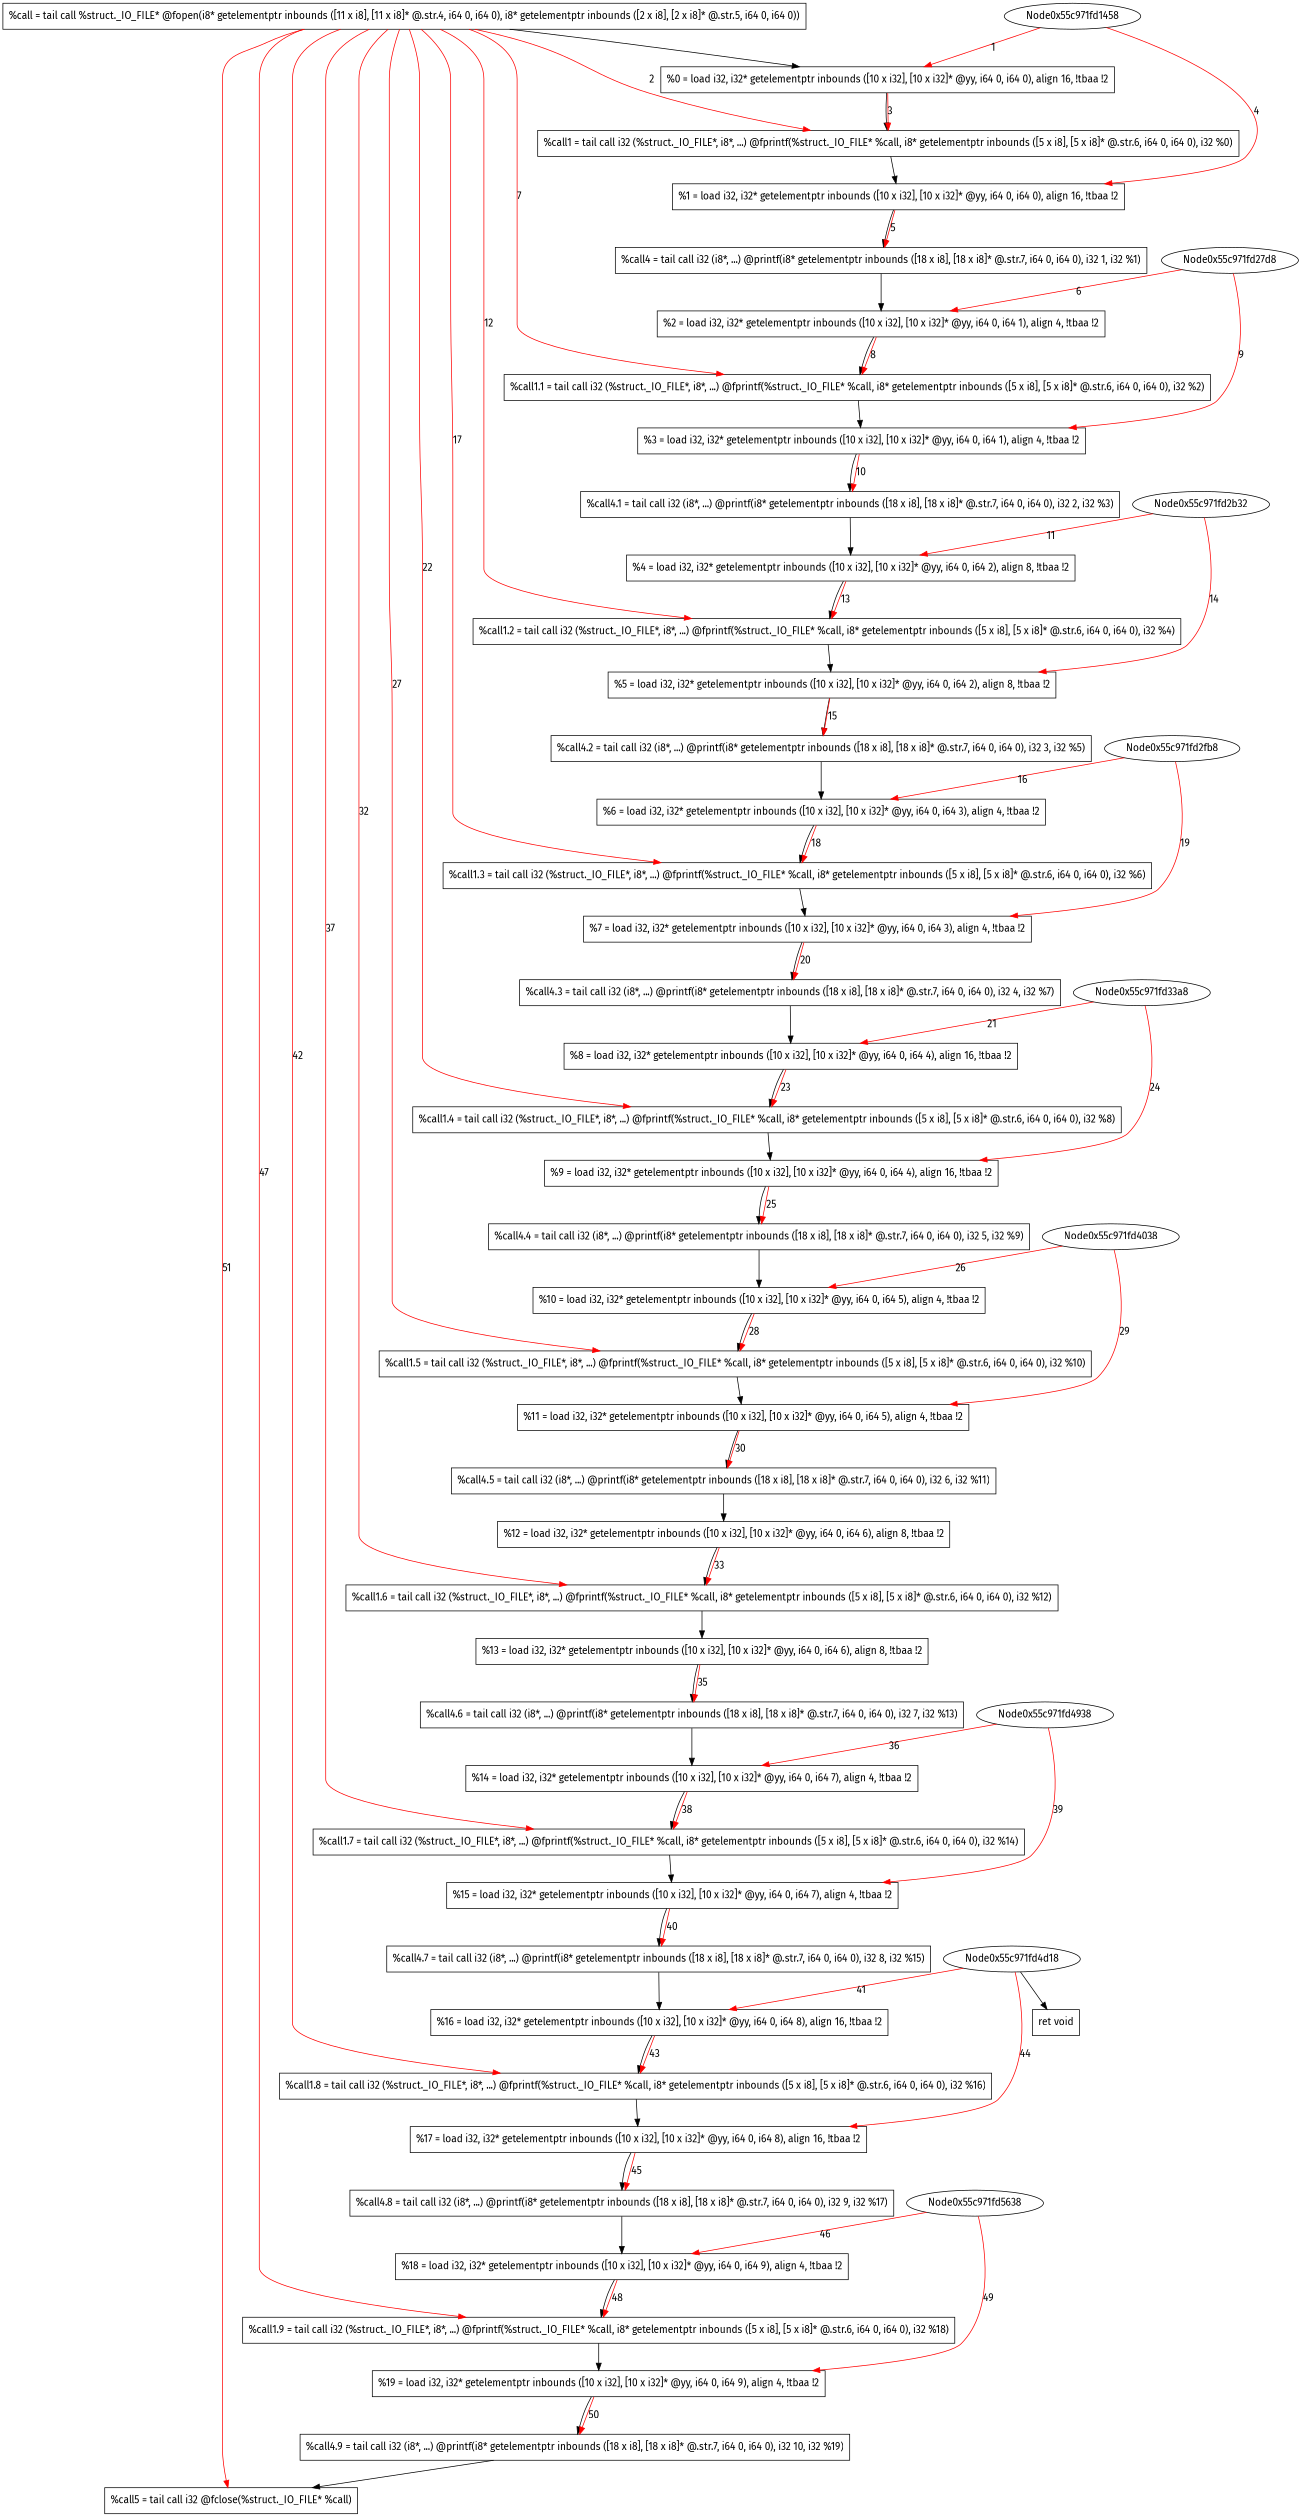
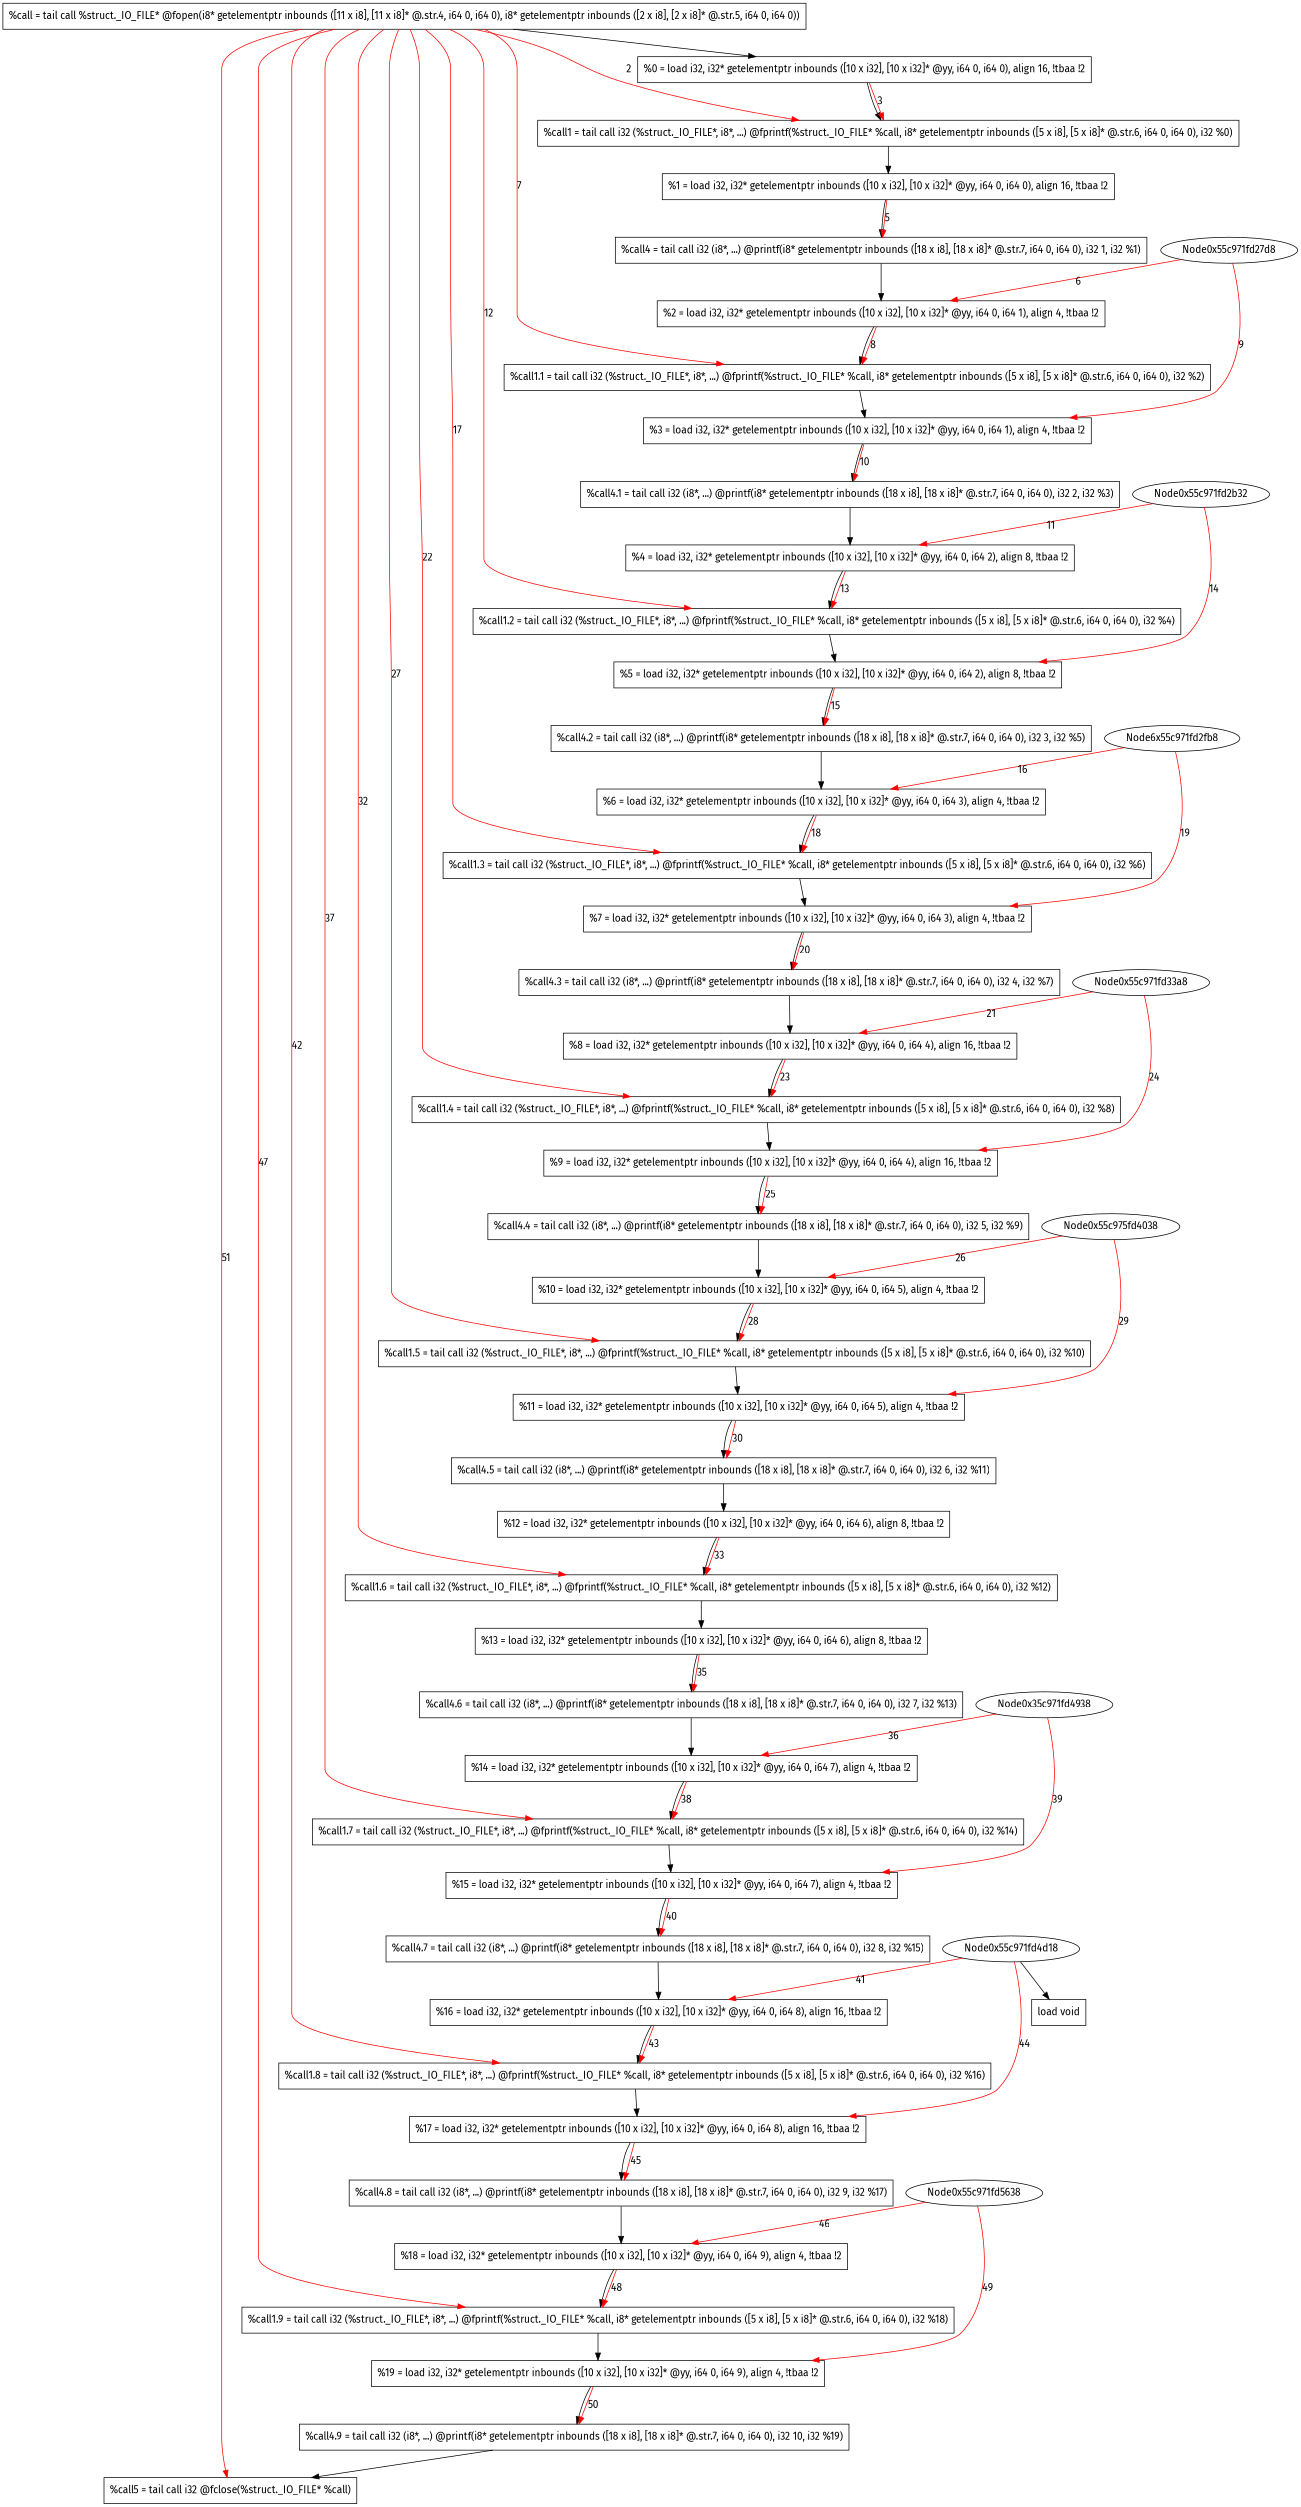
(1072, 16) -> none
(1172, 749) -> (1172, 738)
(1111, 1237) -> (1111, 1227)
(1045, 1715) -> (1044, 1705)
(1056, 2023) -> (1059, 2012)
